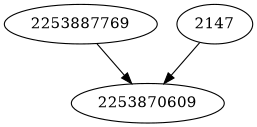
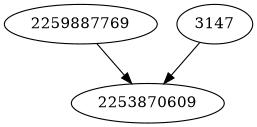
(81, 24) -> (81, 24)
(215, 24) -> (215, 24)
